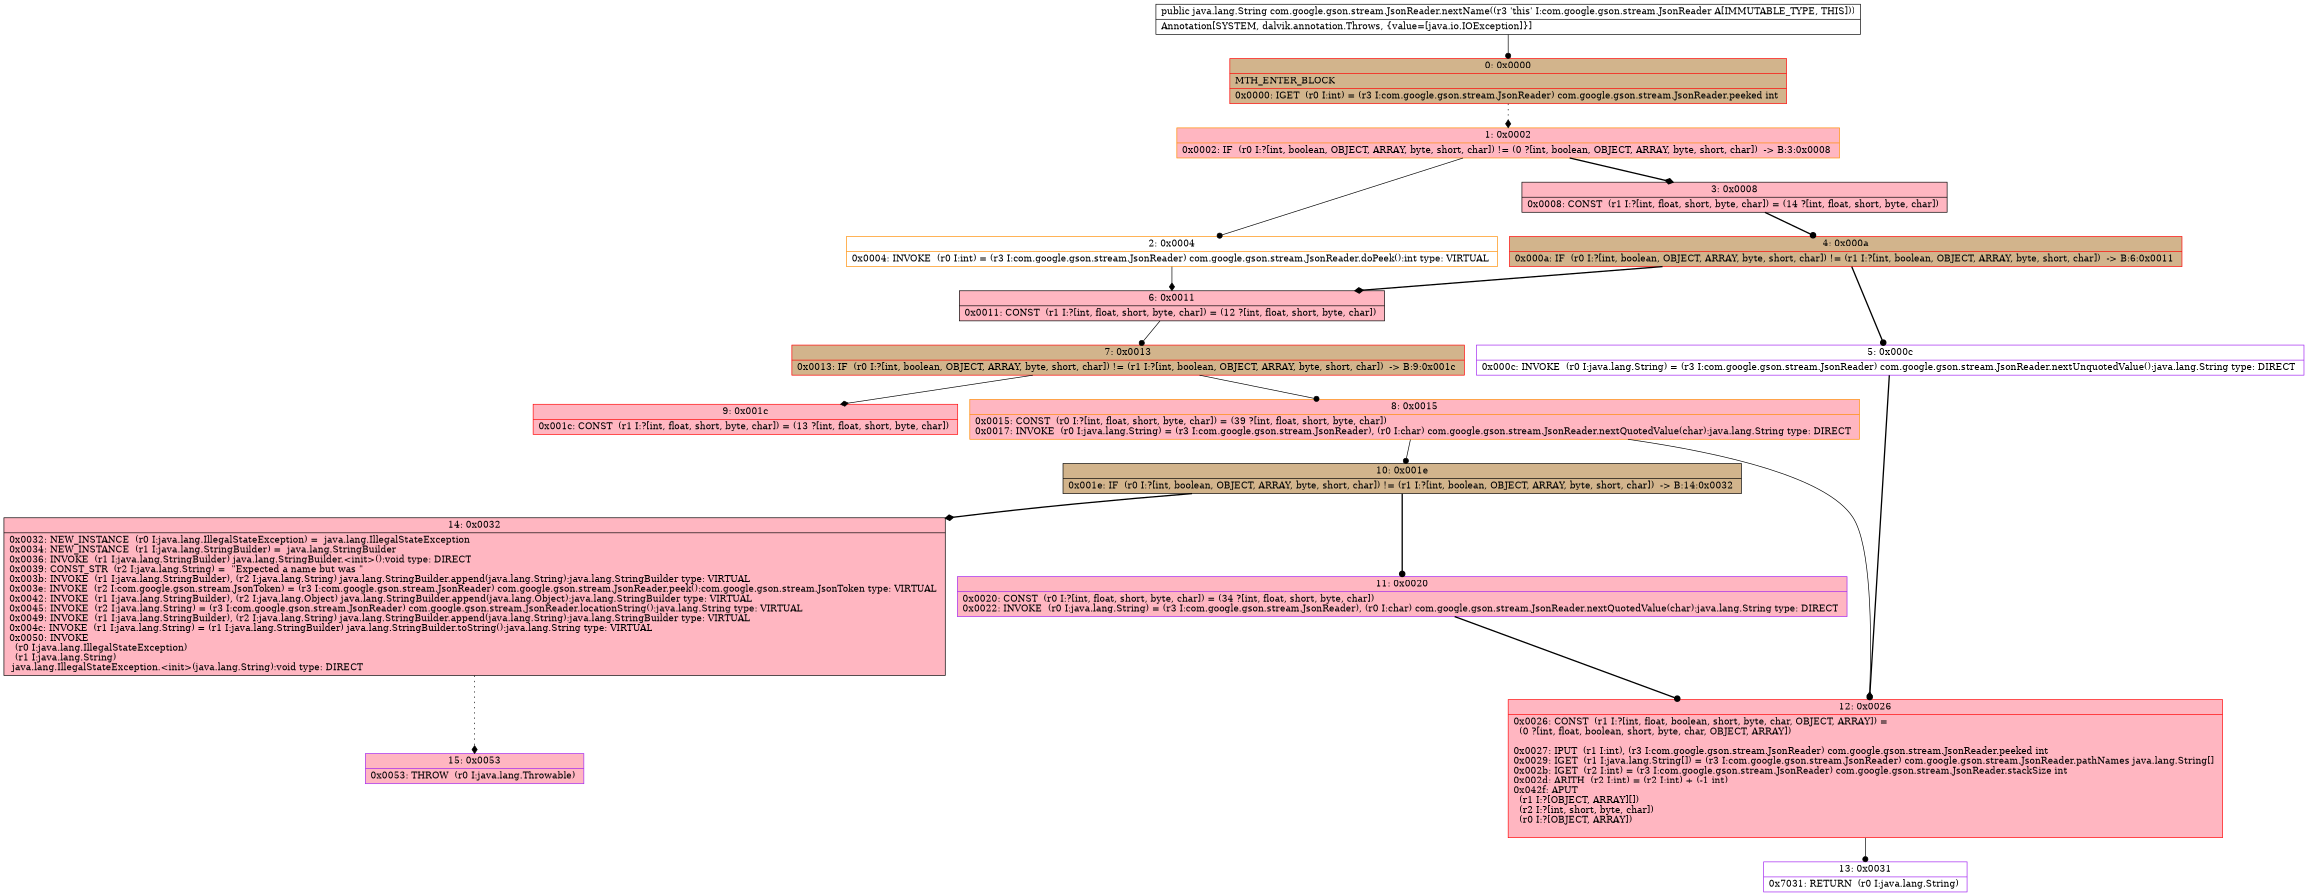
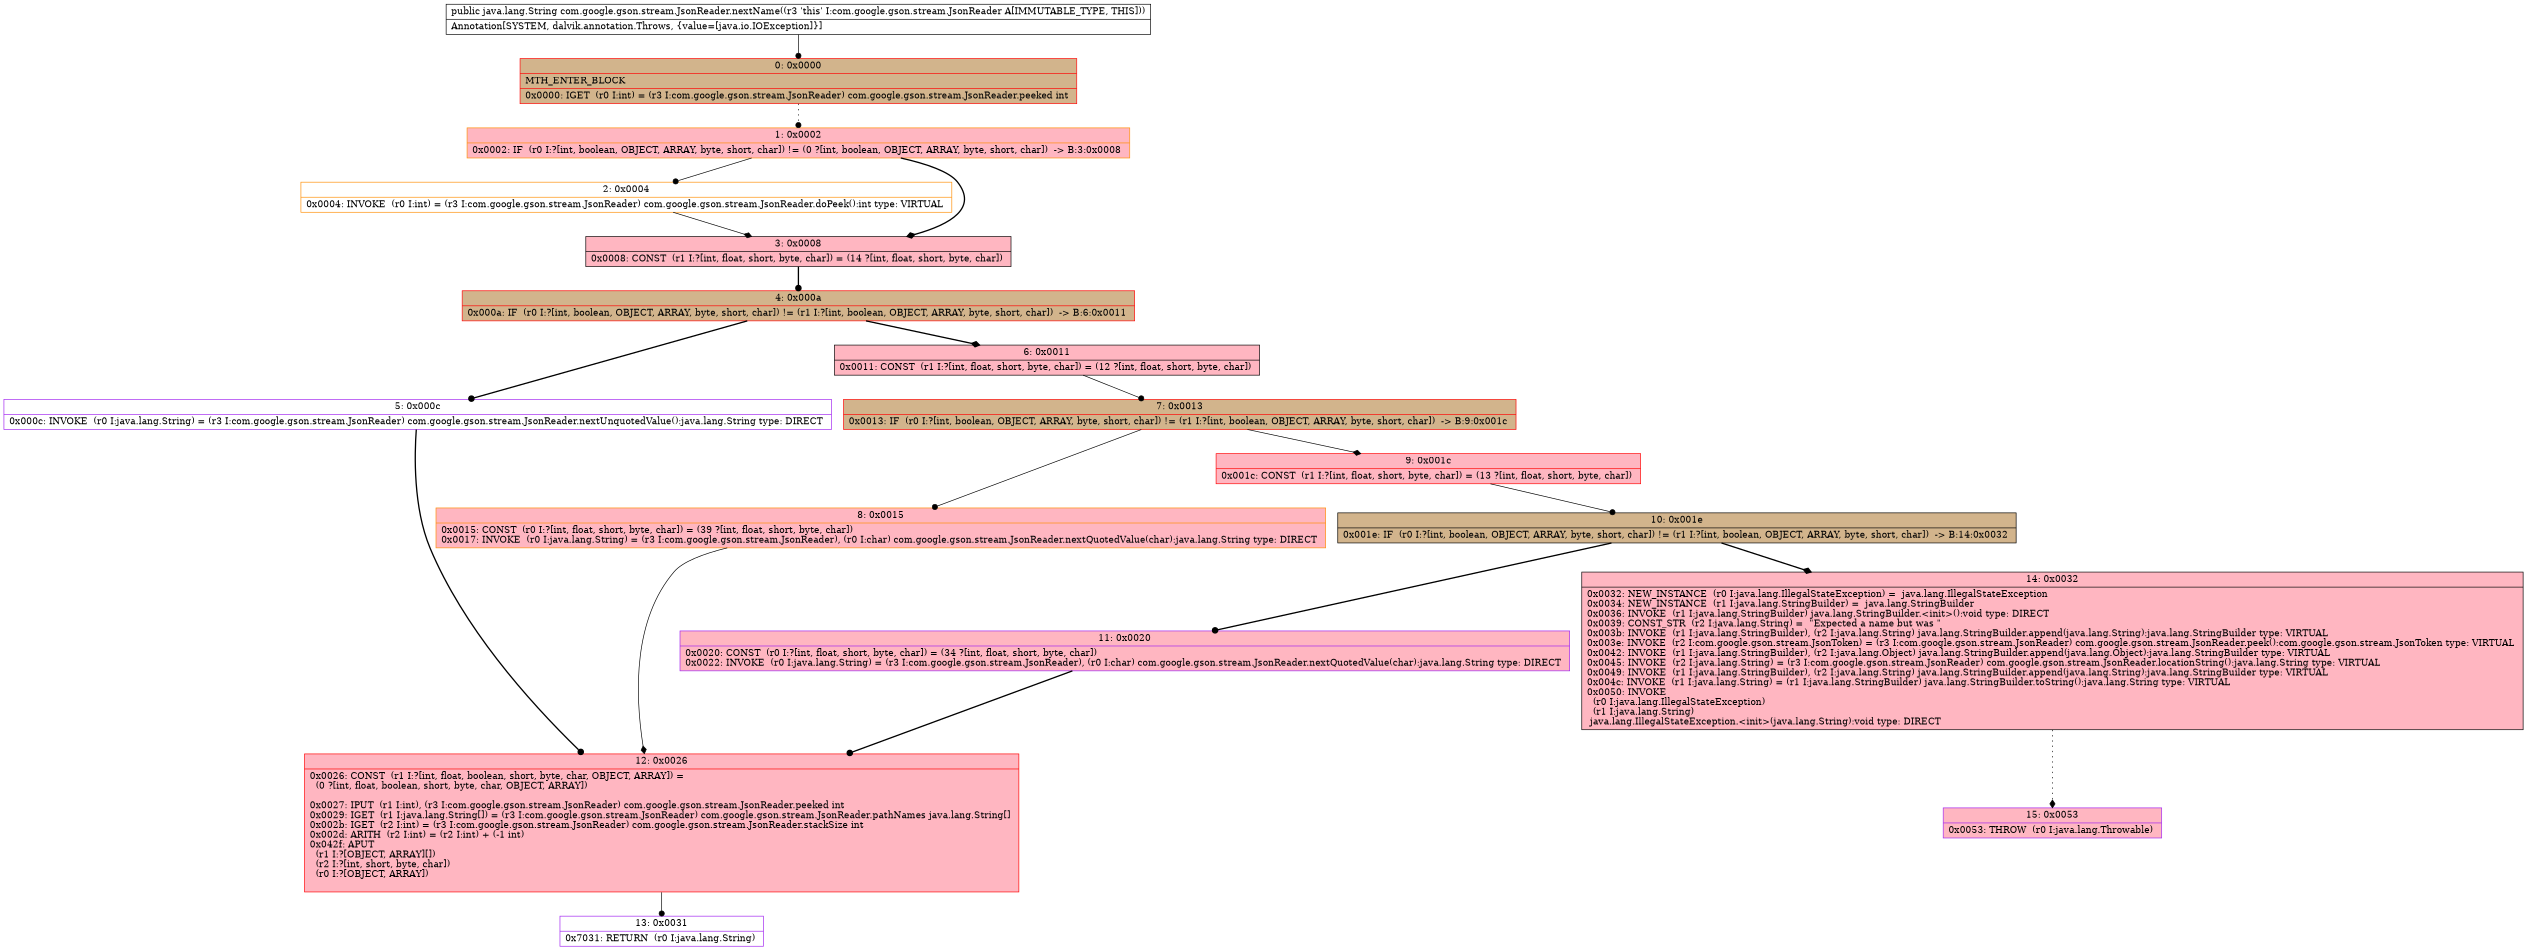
(1508, 112) -> (798, 113)
(1172, 275) -> (709, 223)
(1408, 449) -> (1550, 498)
